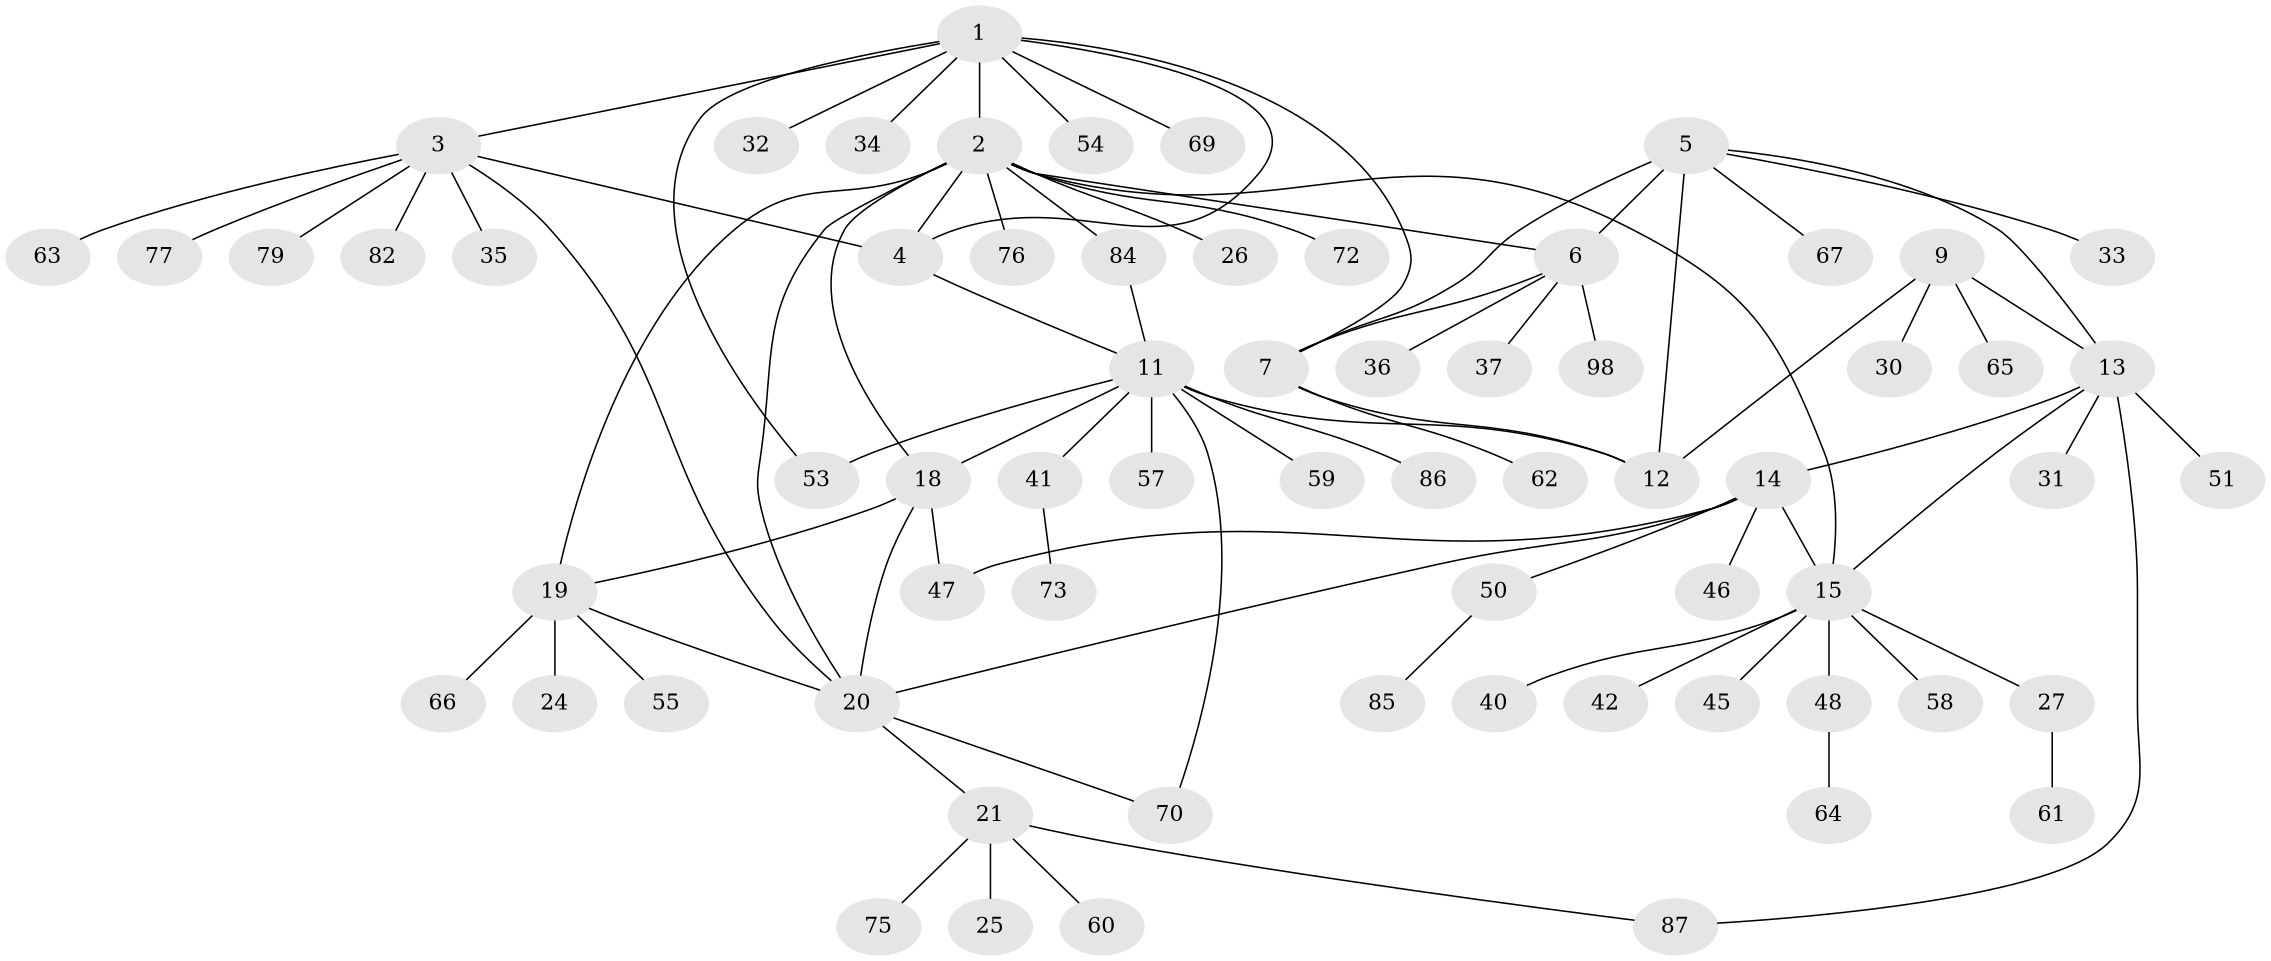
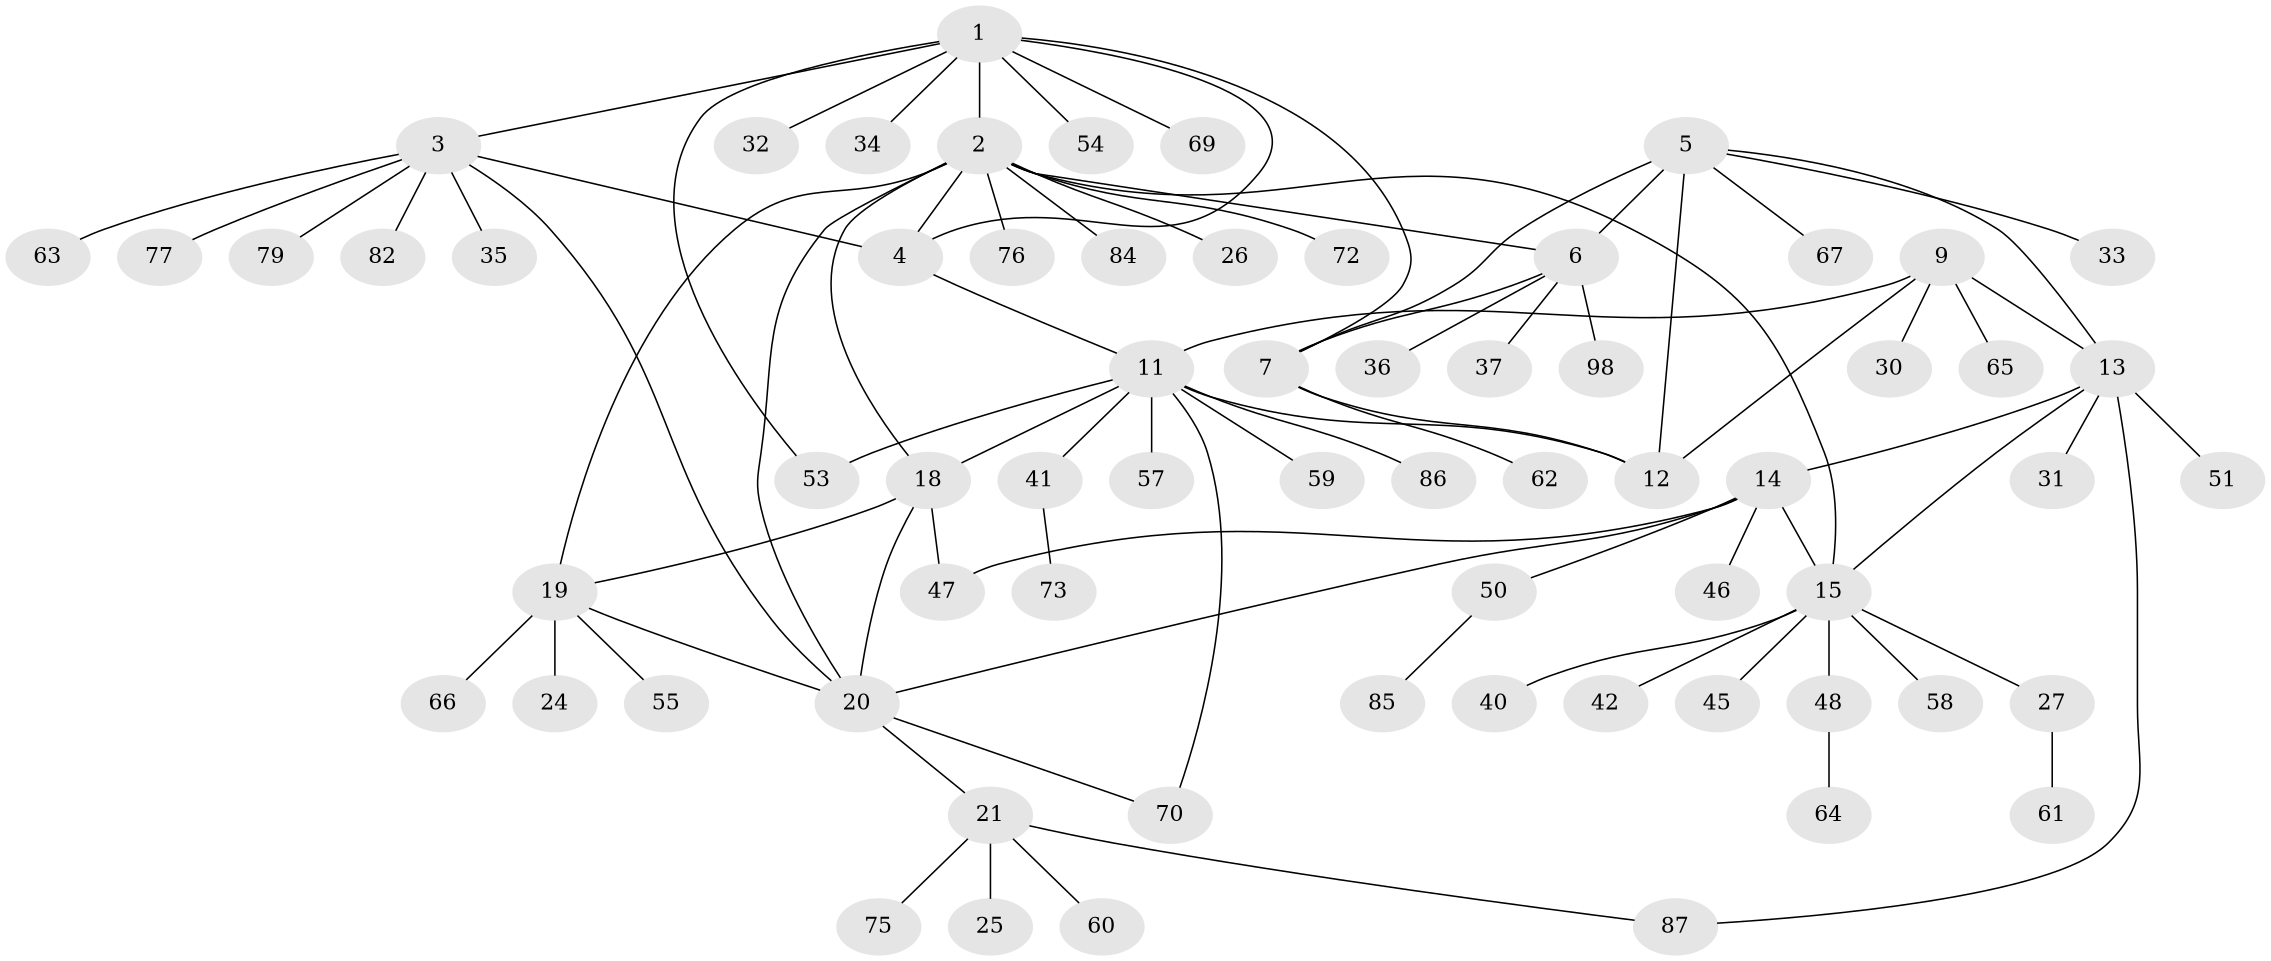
(1138, 313) -> (1547, 314)
